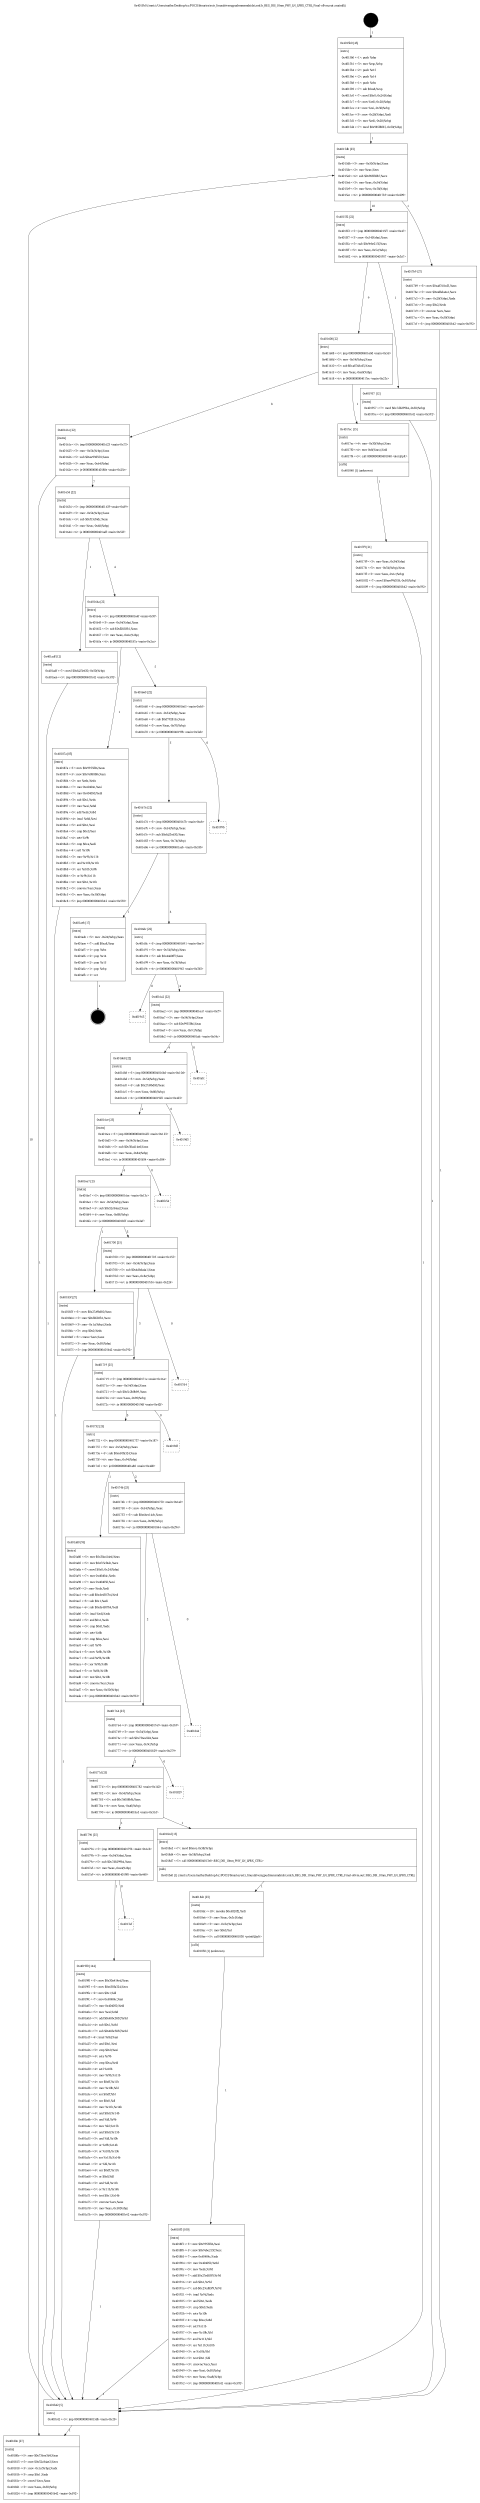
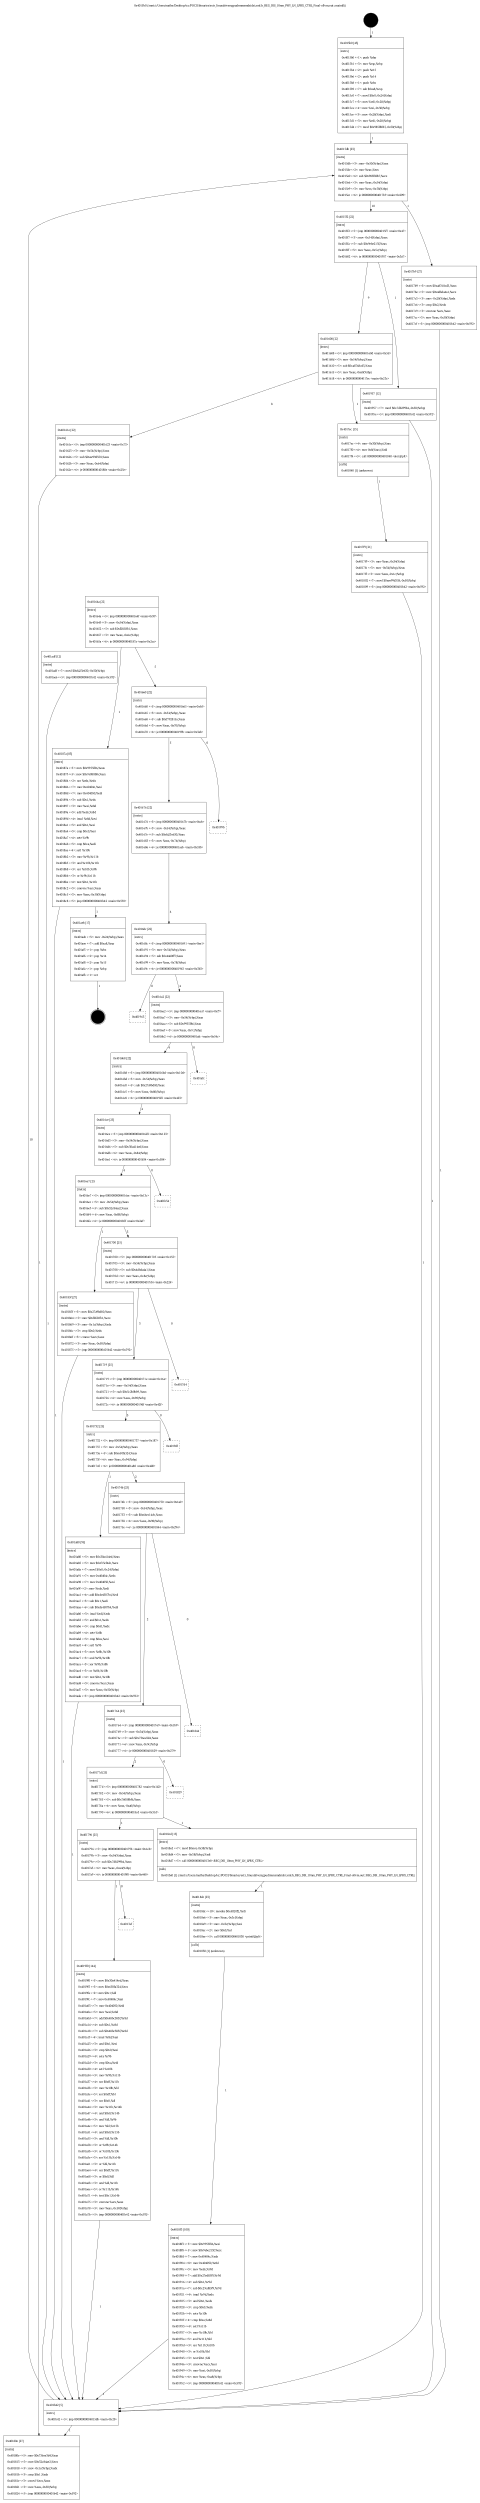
(93, 513) -> none
(142, 885) -> (95, 911)
(182, 1140) -> none
none -> (71, 2050)
